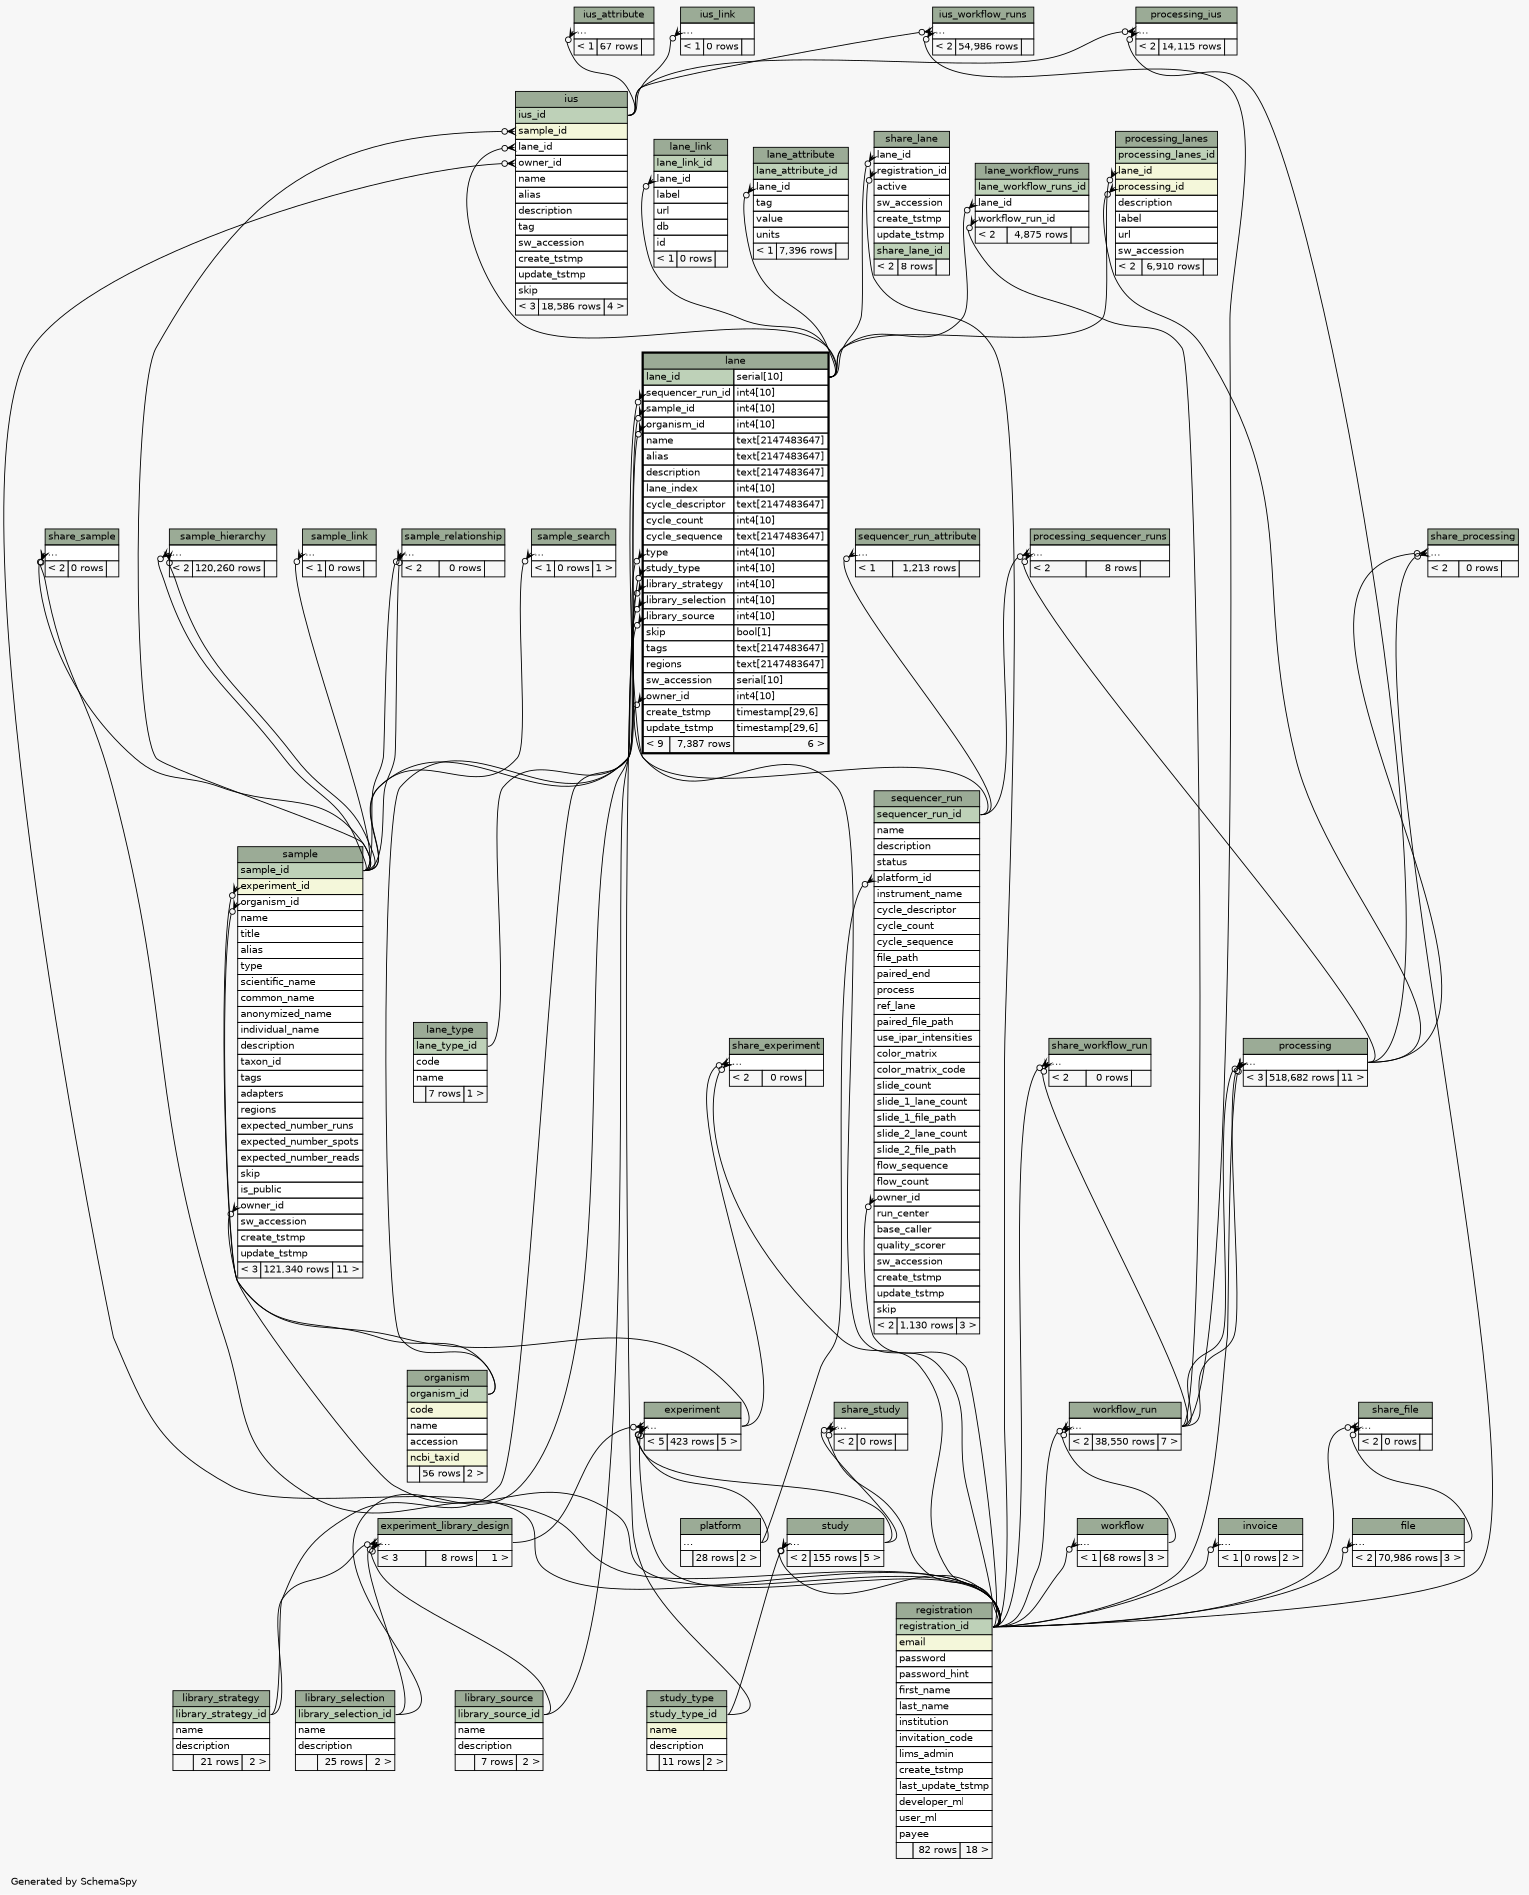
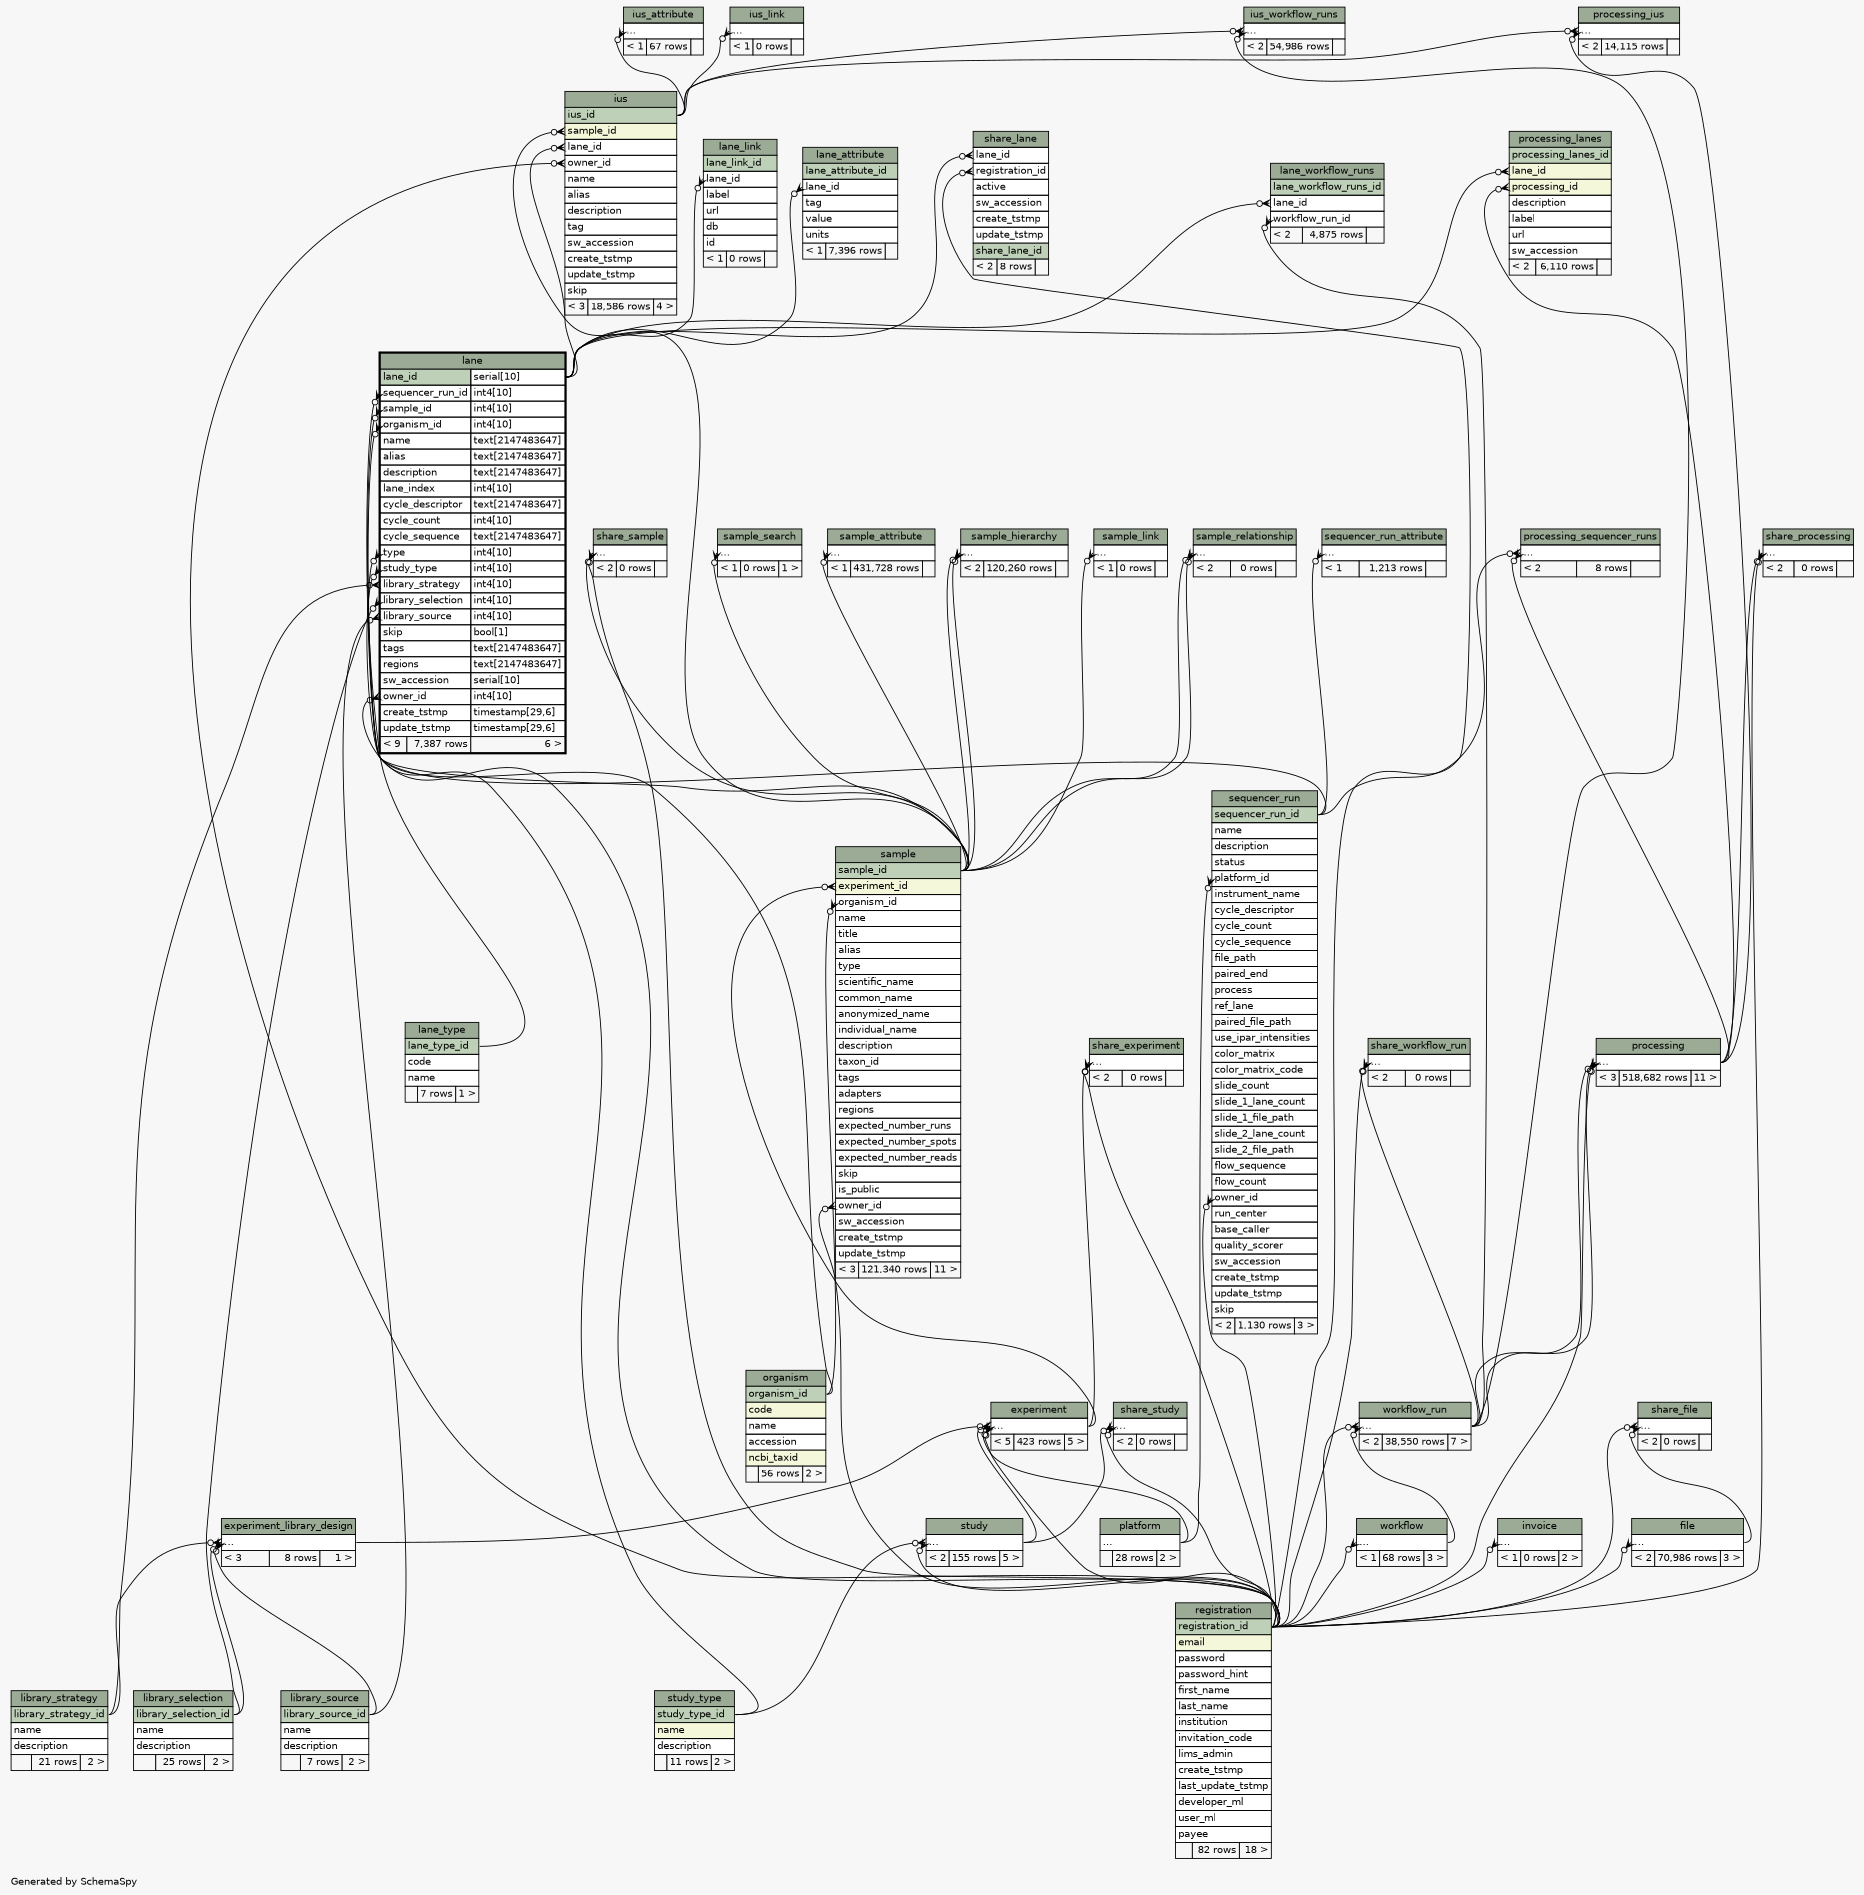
(1174, 267) -> (1567, 267)
none -> (881, 553)
